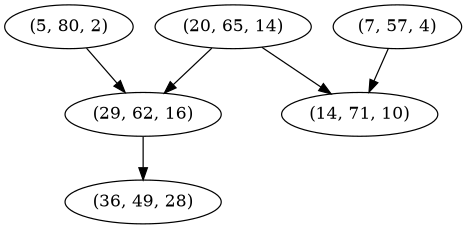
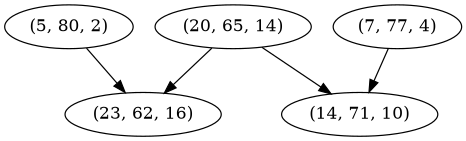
(397, 27) -> (397, 27)
(143, 114) -> (143, 114)
(143, 202) -> none
